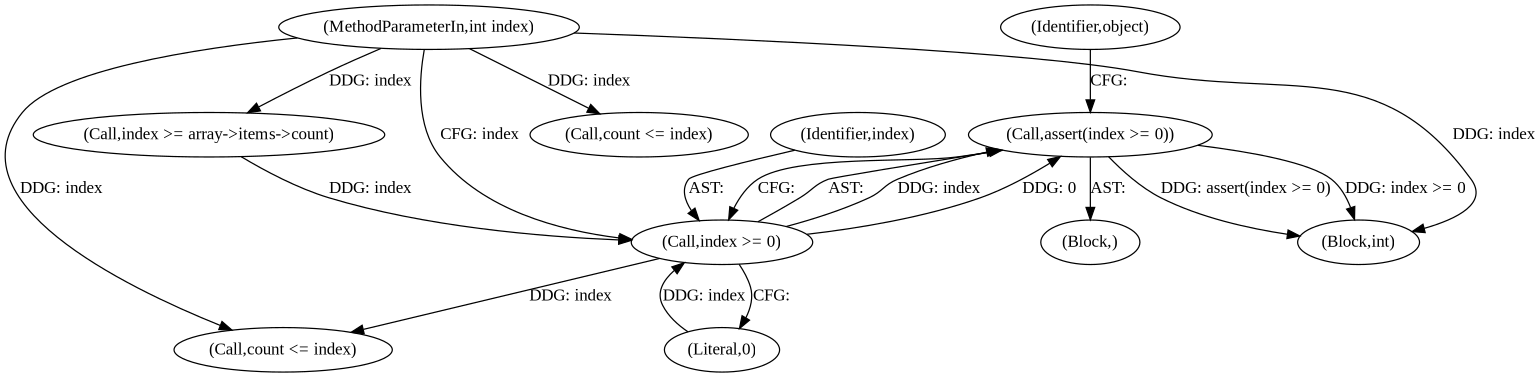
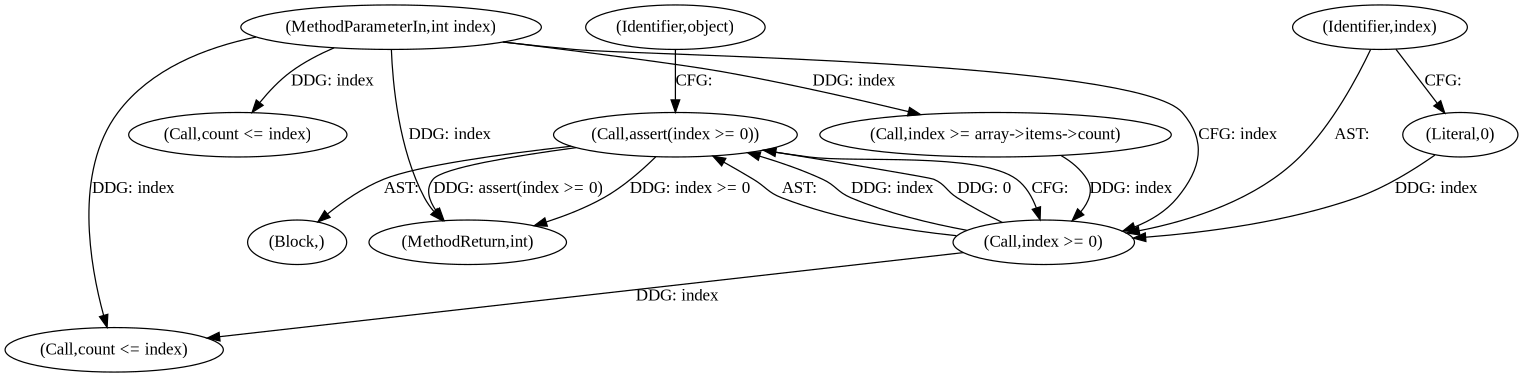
(1359, 242) -> (468, 242)
(751, 290) -> (1416, 76)
